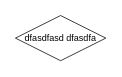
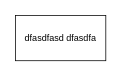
(60, 38) -> (60, 38)
